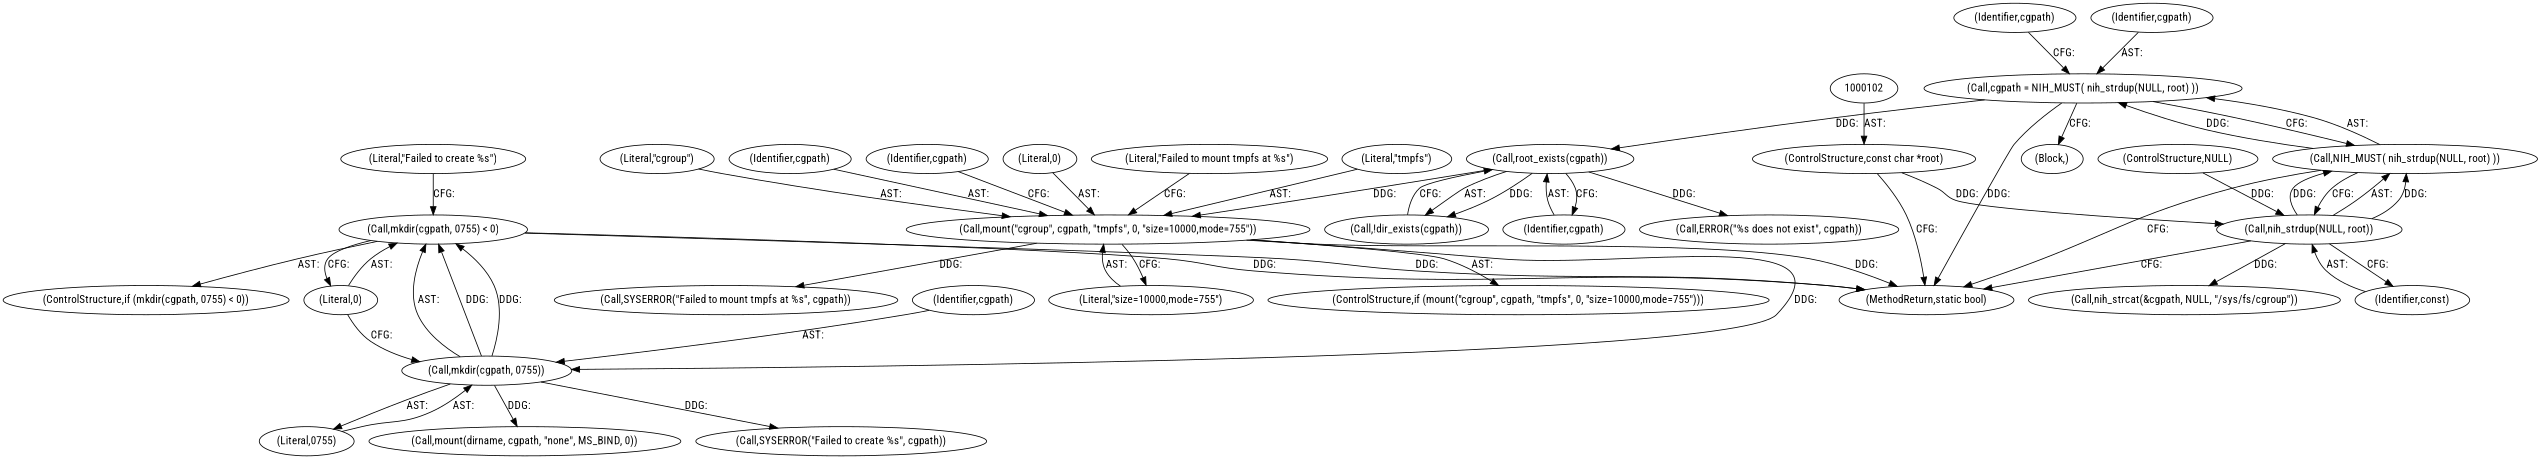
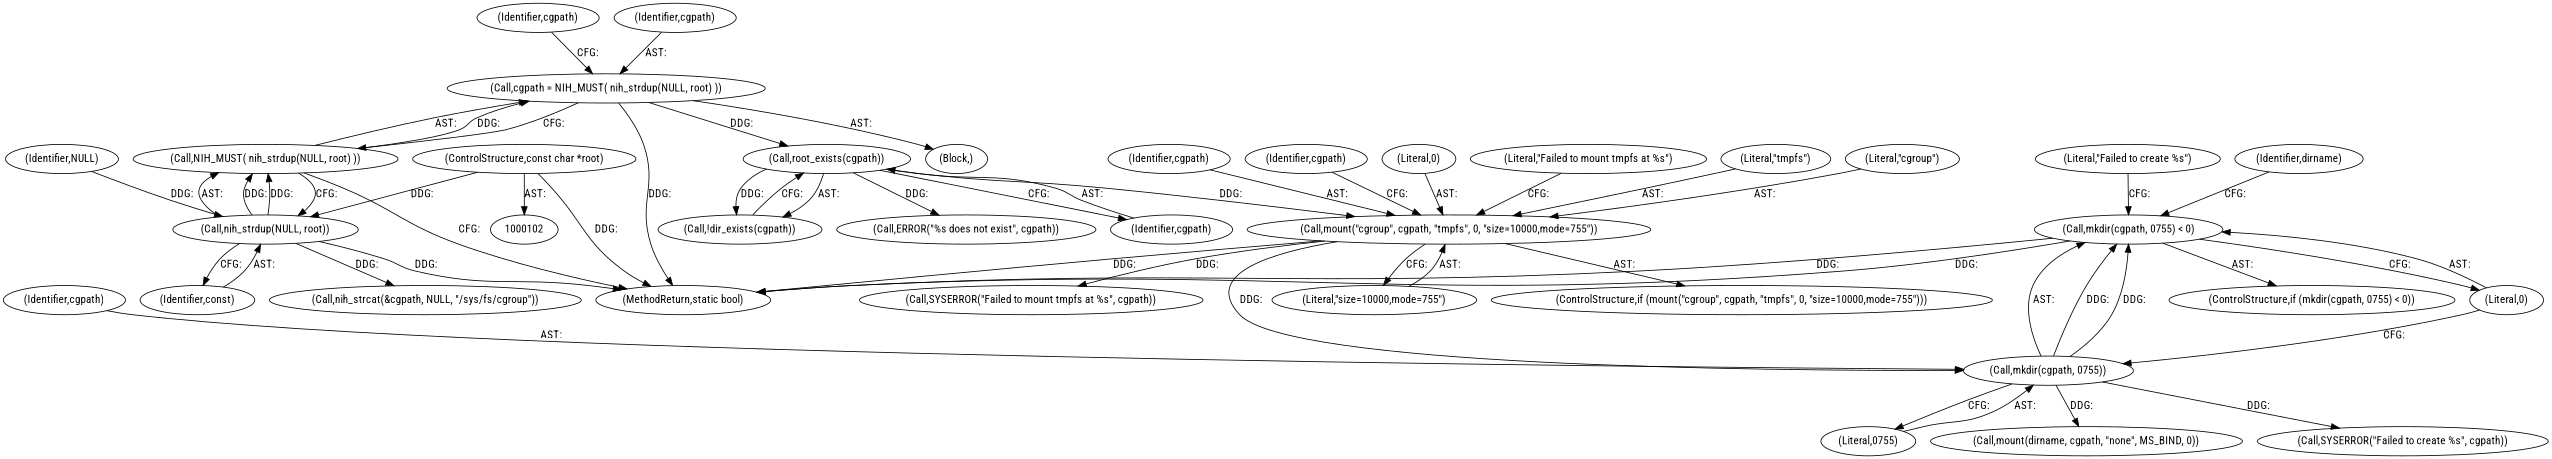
(1864, 120) -> (524, 190)
(2081, 124) -> (863, 124)
(2178, 159) -> (62, 159)
none -> (2299, 159)
(1928, 230) -> (607, 230)
(2153, 265) -> (427, 265)
(419, 406) -> (1980, 406)
